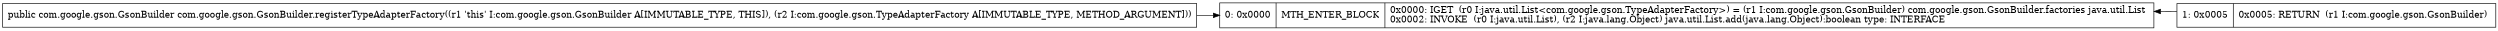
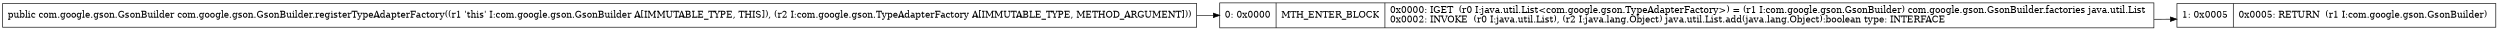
(2169, 12) -> (2162, 19)
